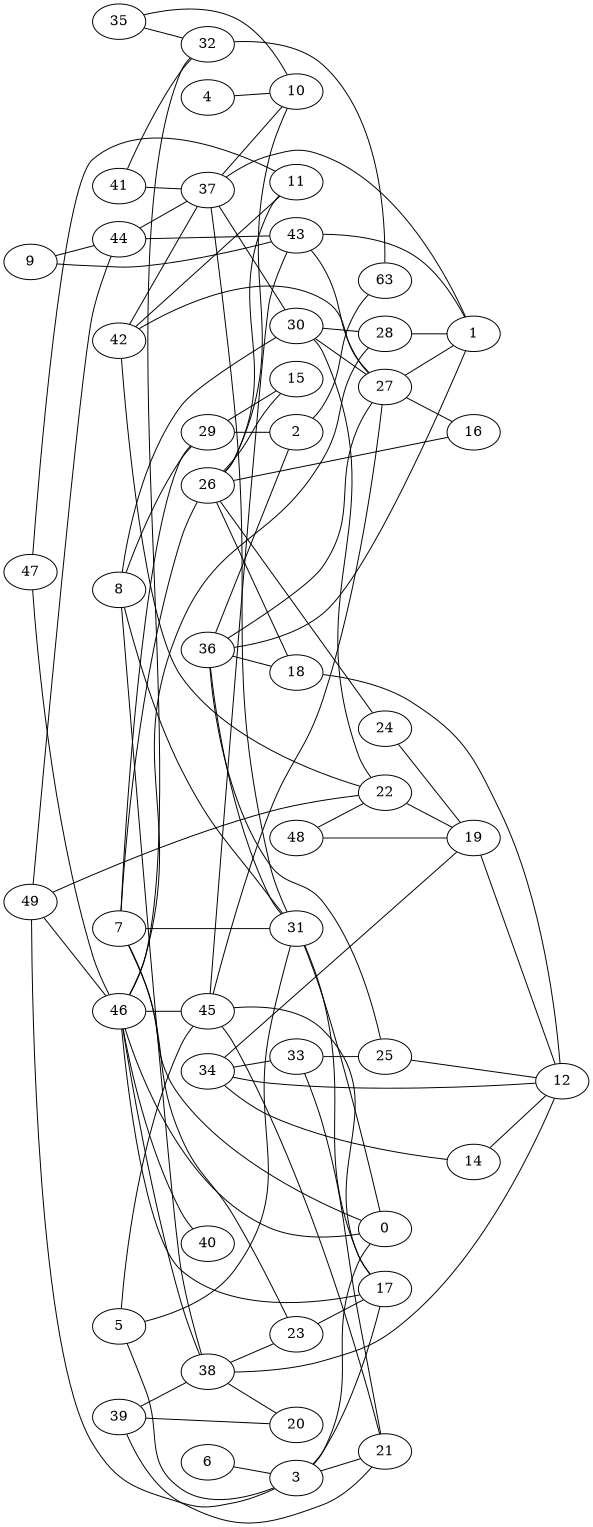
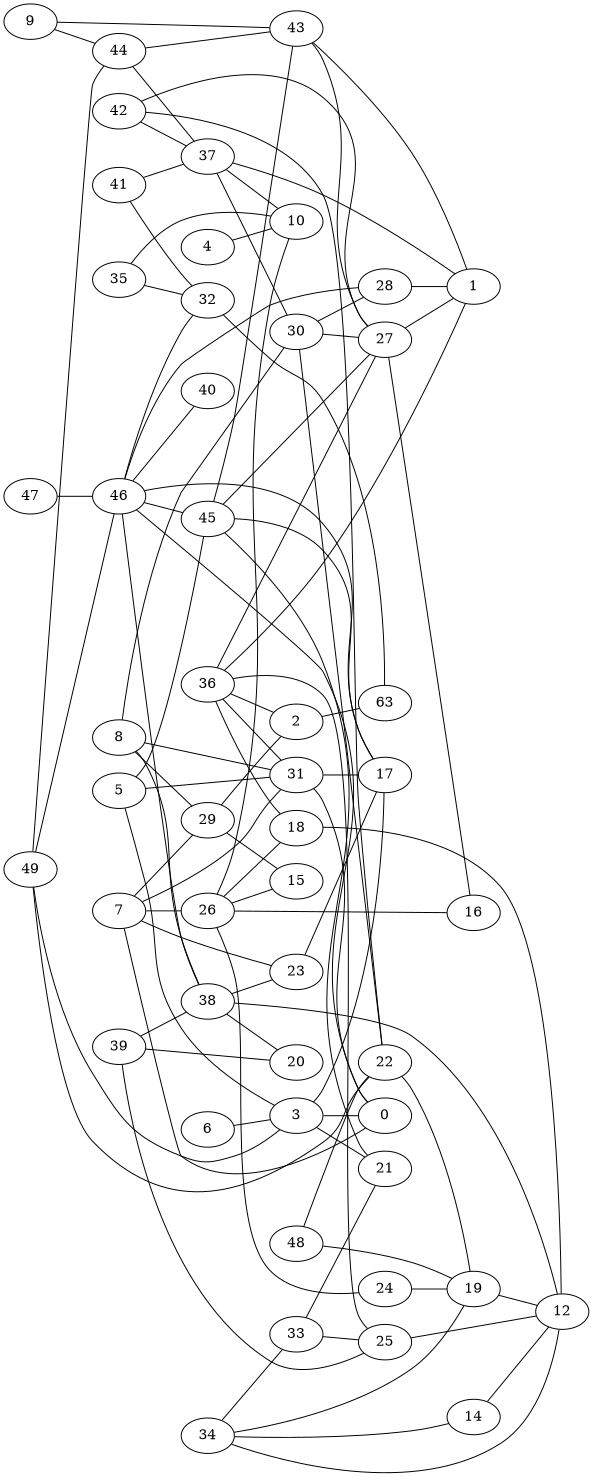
(296, 182) -> none
(241, 509) -> none
(238, 1522) -> (189, 1272)
